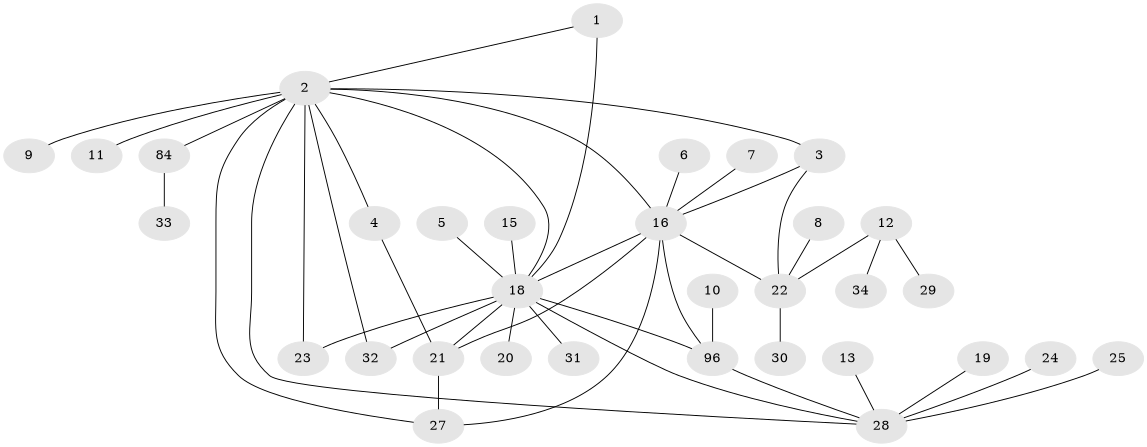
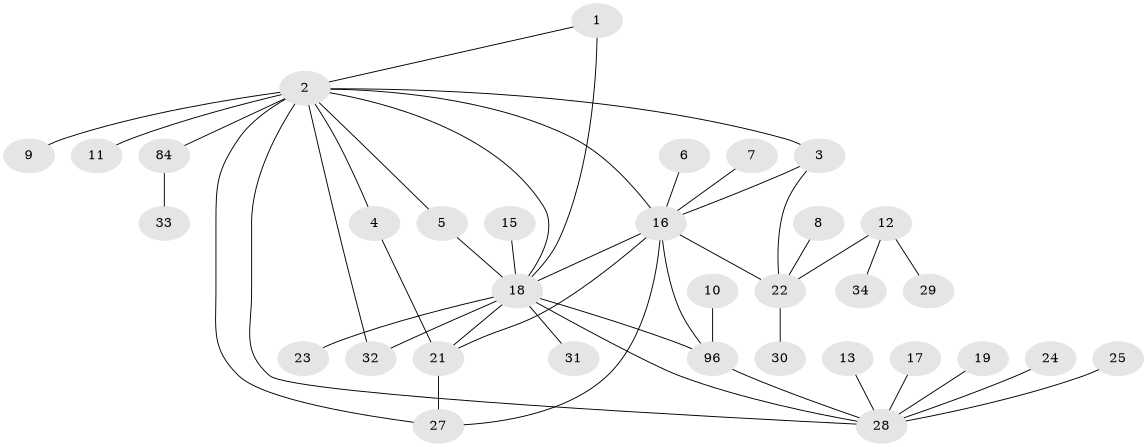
(304, 223) -> (374, 156)
(506, 359) -> none
none -> (915, 359)
